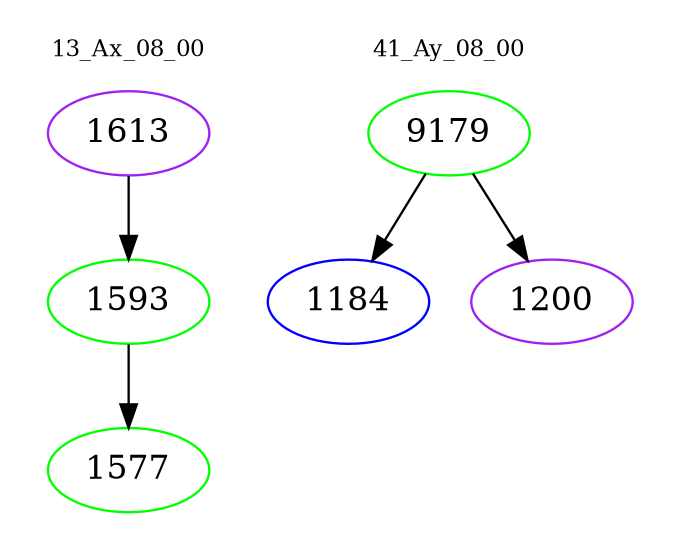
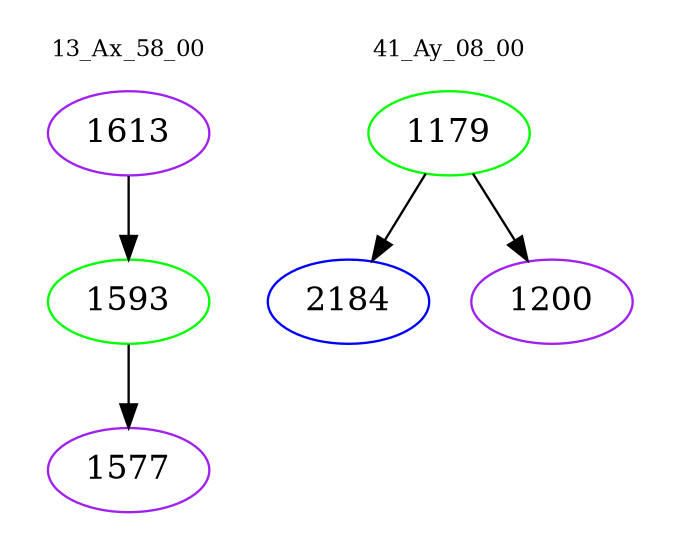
(129, 50) -> (129, 50)
(449, 133) -> (449, 133)
(348, 302) -> (348, 302)
(129, 470) -> (129, 470)
